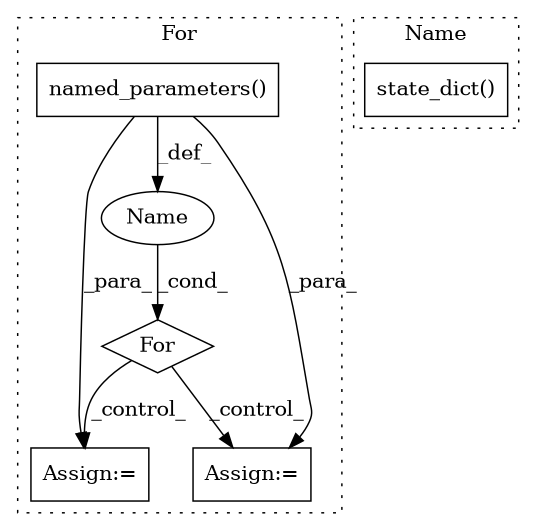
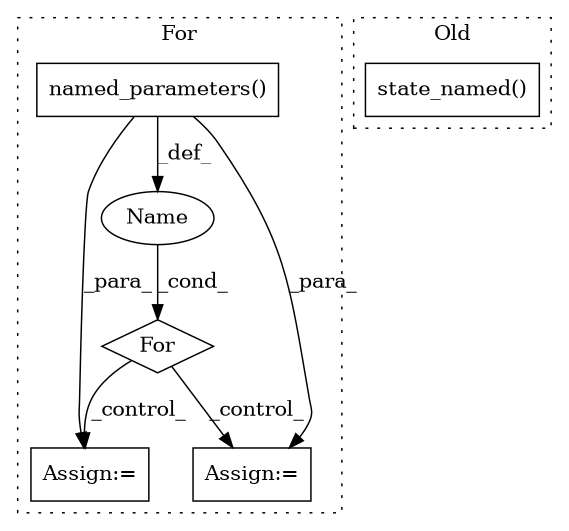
(436, 35) -> (452, 35)
(436, 90) -> (452, 90)
